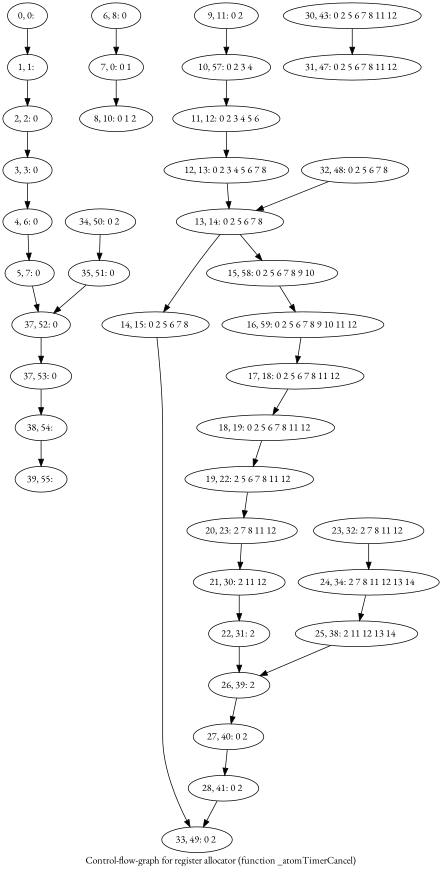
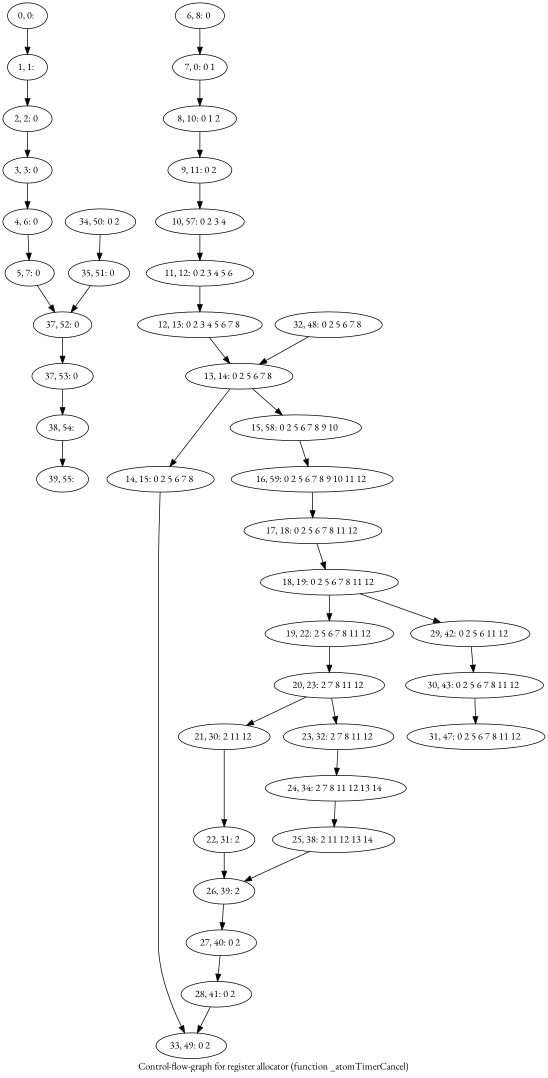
none -> (200, 141)
none -> (470, 634)
none -> (333, 707)
